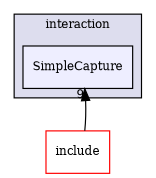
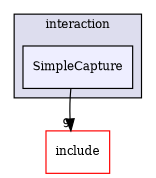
(86, 116) -> (70, 105)
